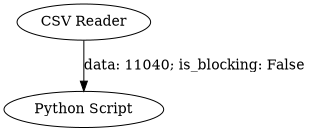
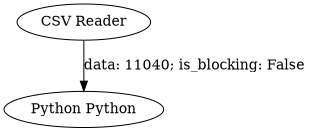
(84, 109) -> (84, 109)
